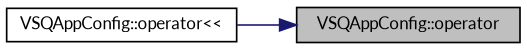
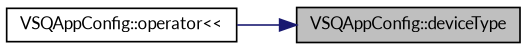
(408, 25) -> (408, 25)
